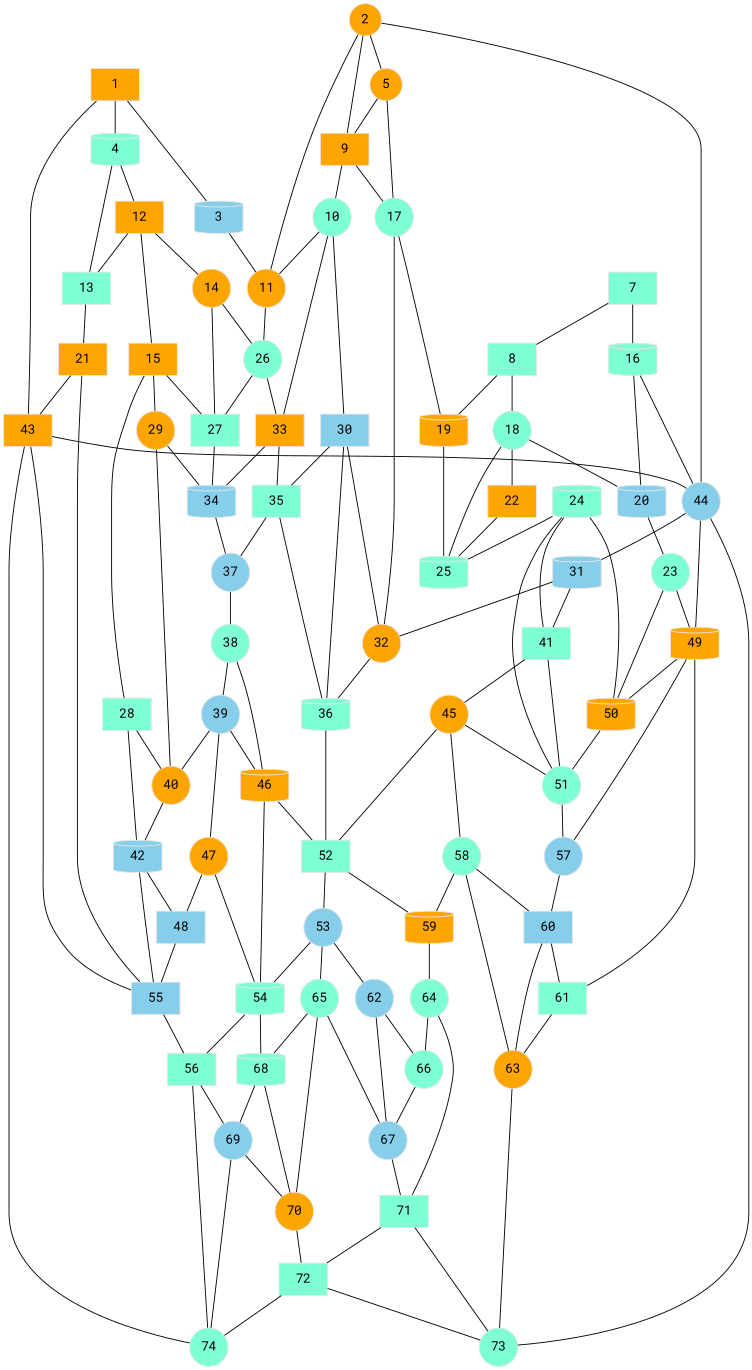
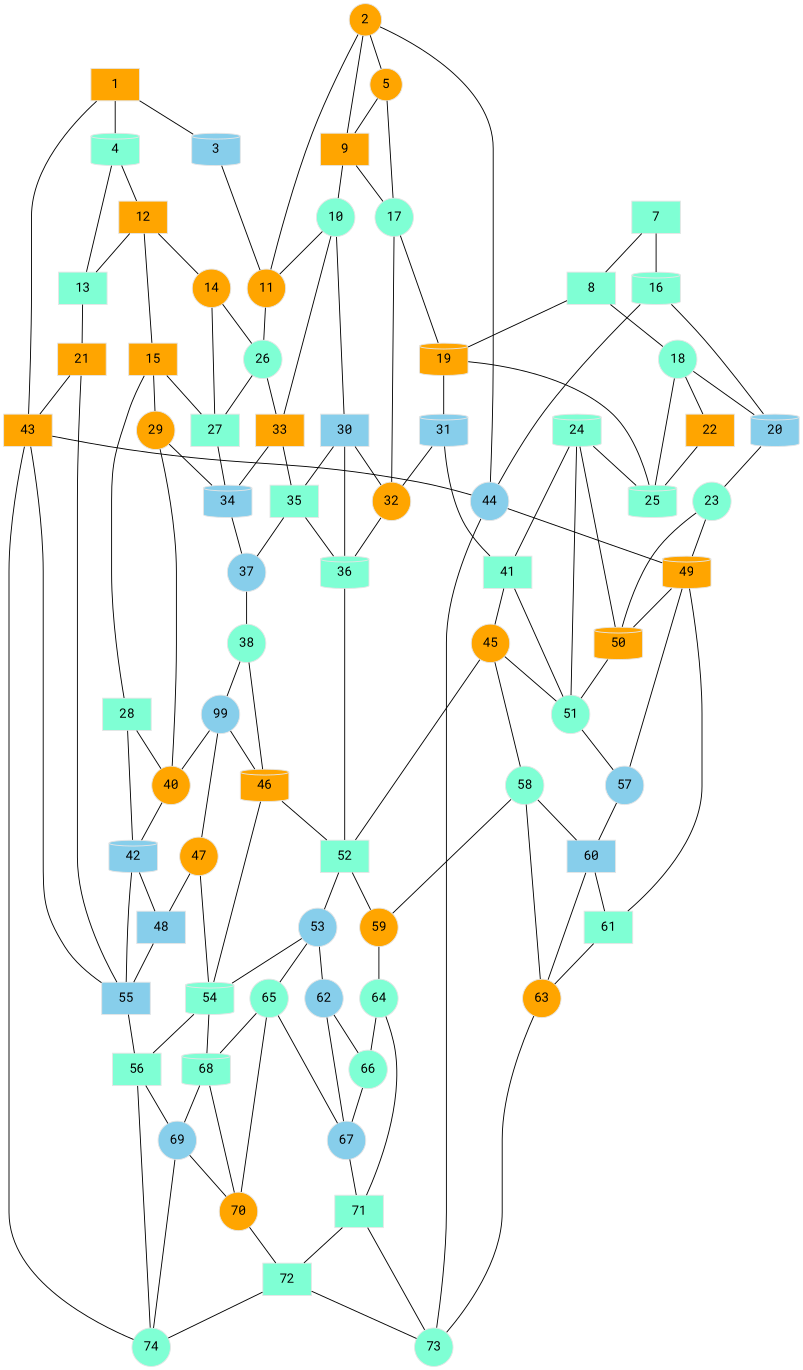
(644, 538) -> (444, 395)
(220, 714) -> (220, 714)
(429, 927) -> (379, 927)
